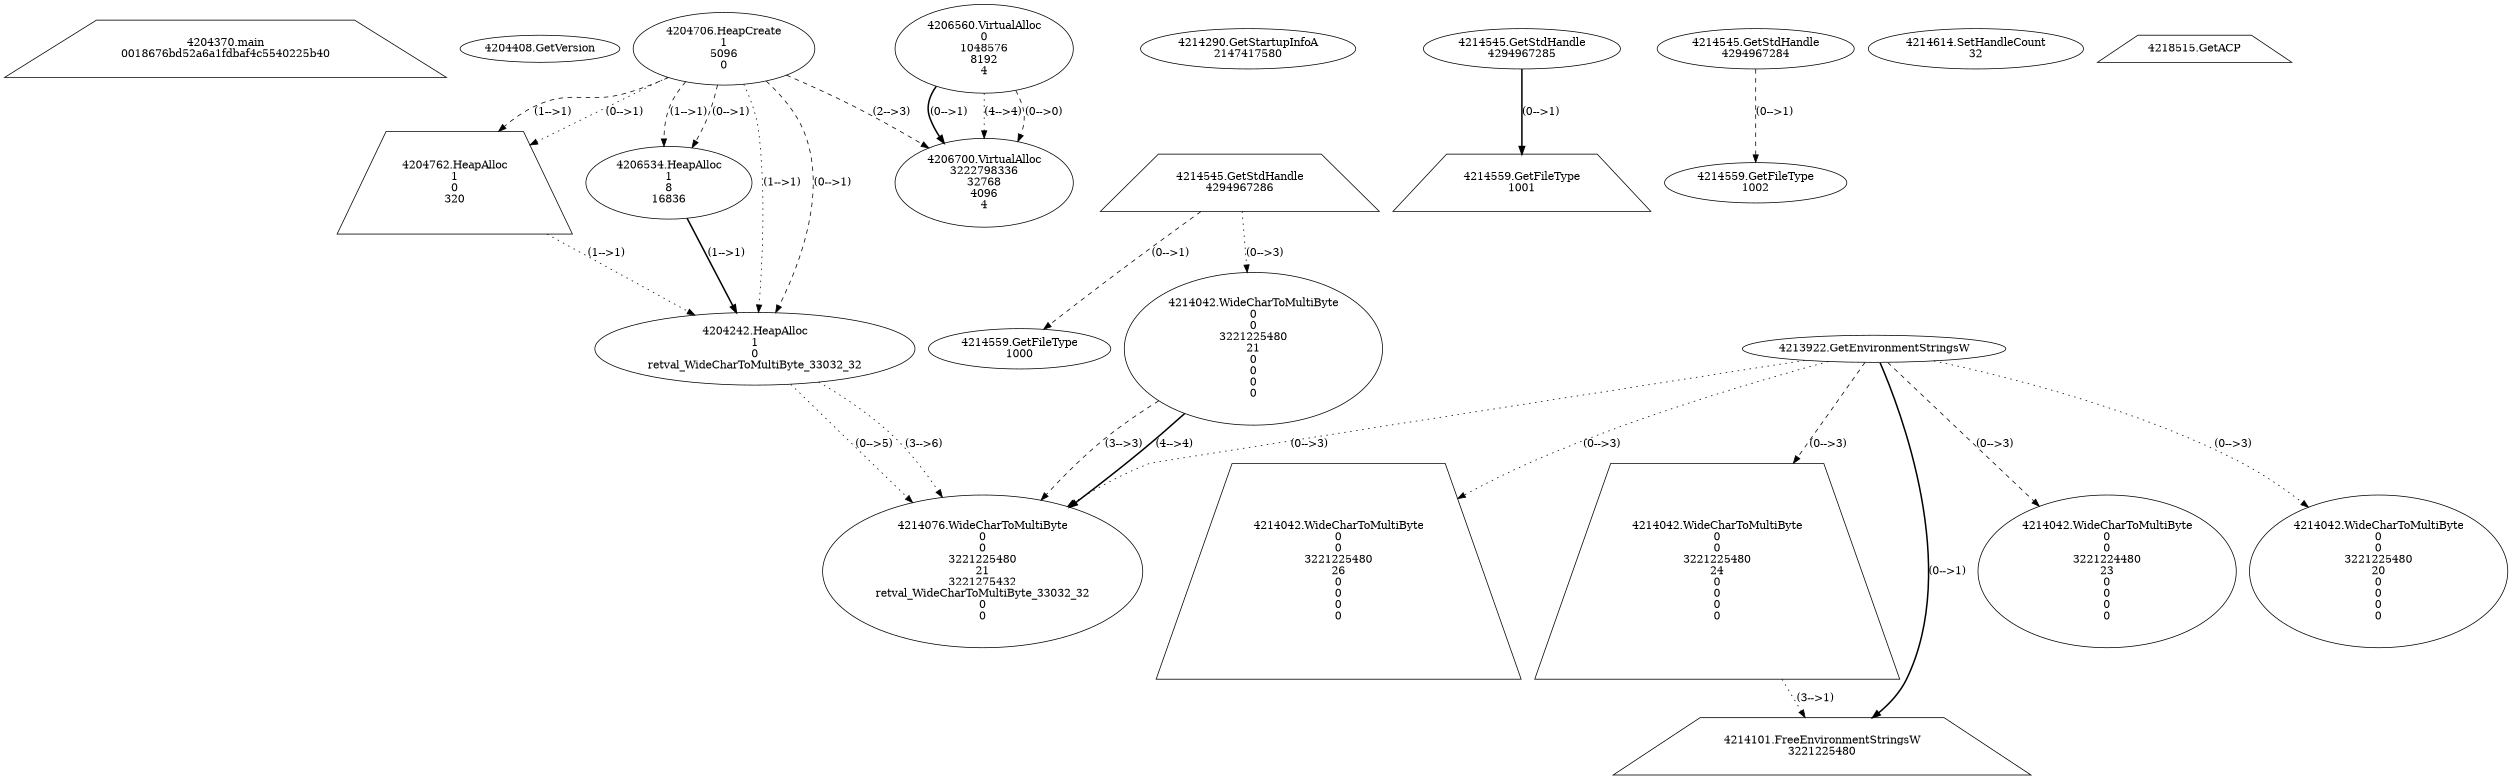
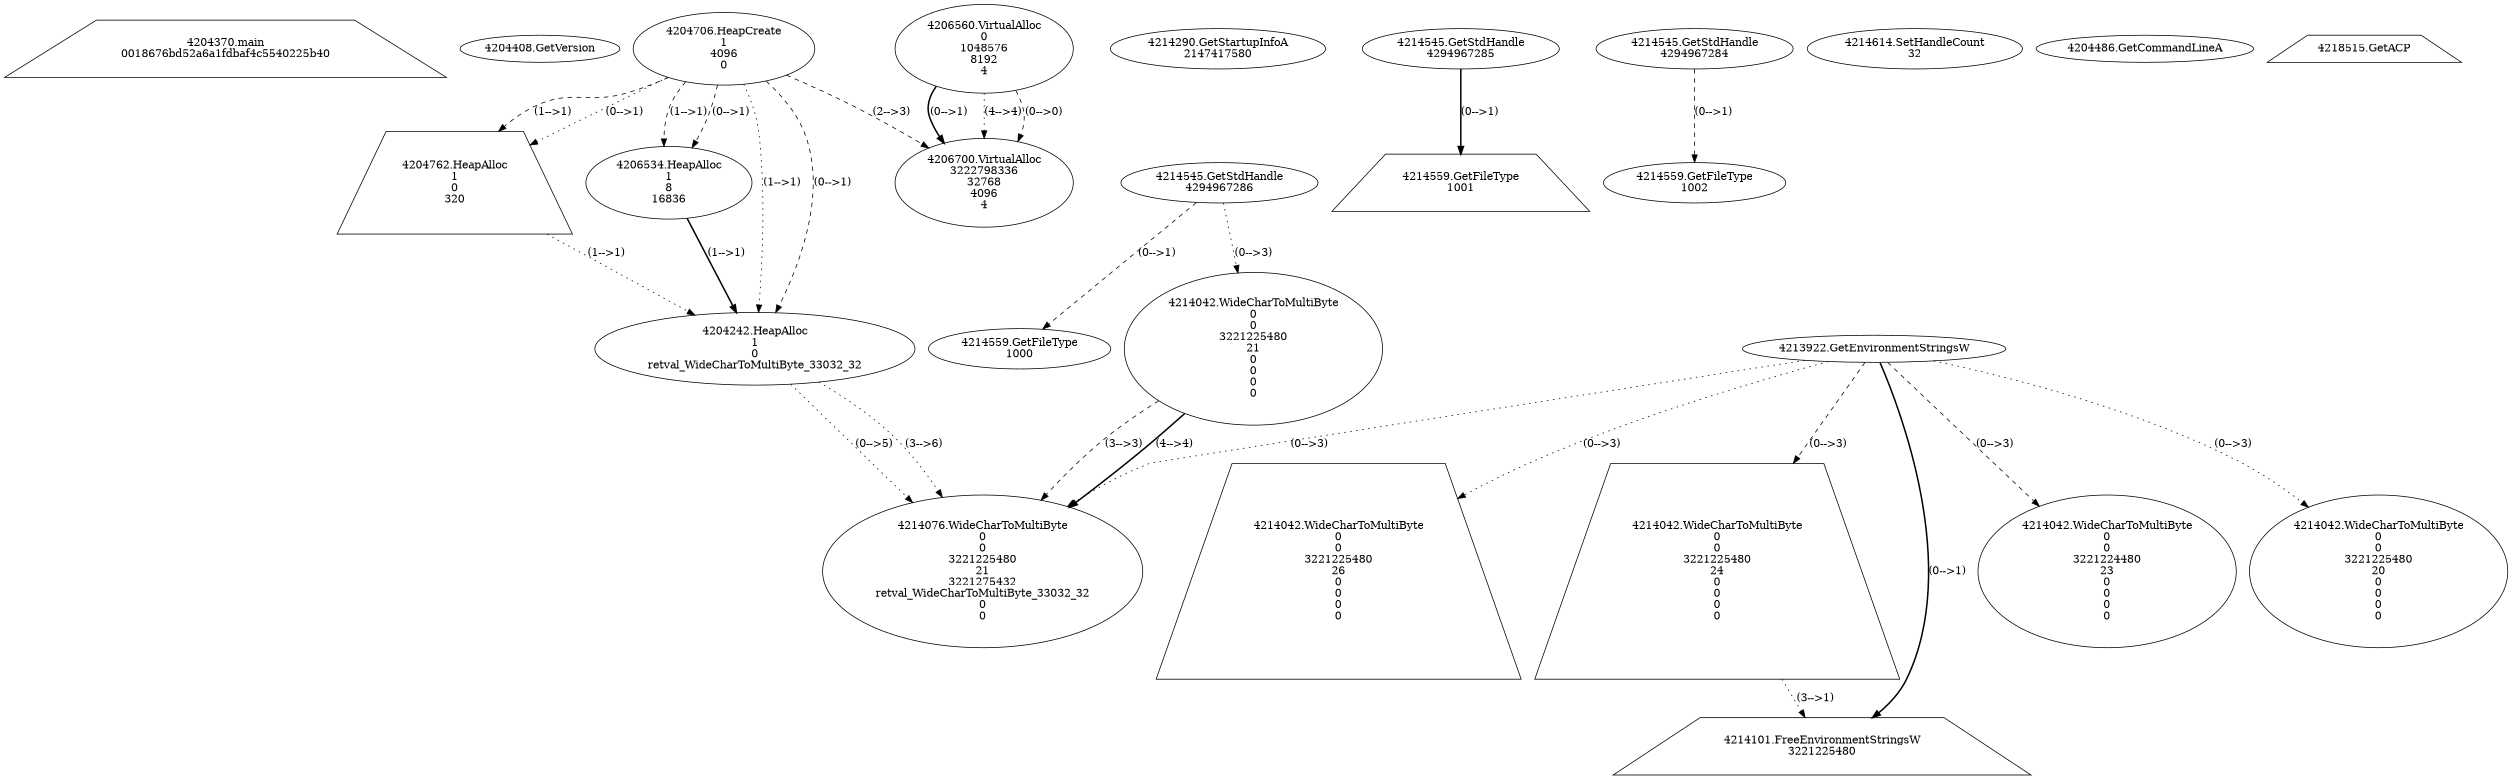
(724, 49) -> (724, 49)
none -> (2145, 49)
(1240, 183) -> (1219, 183)
